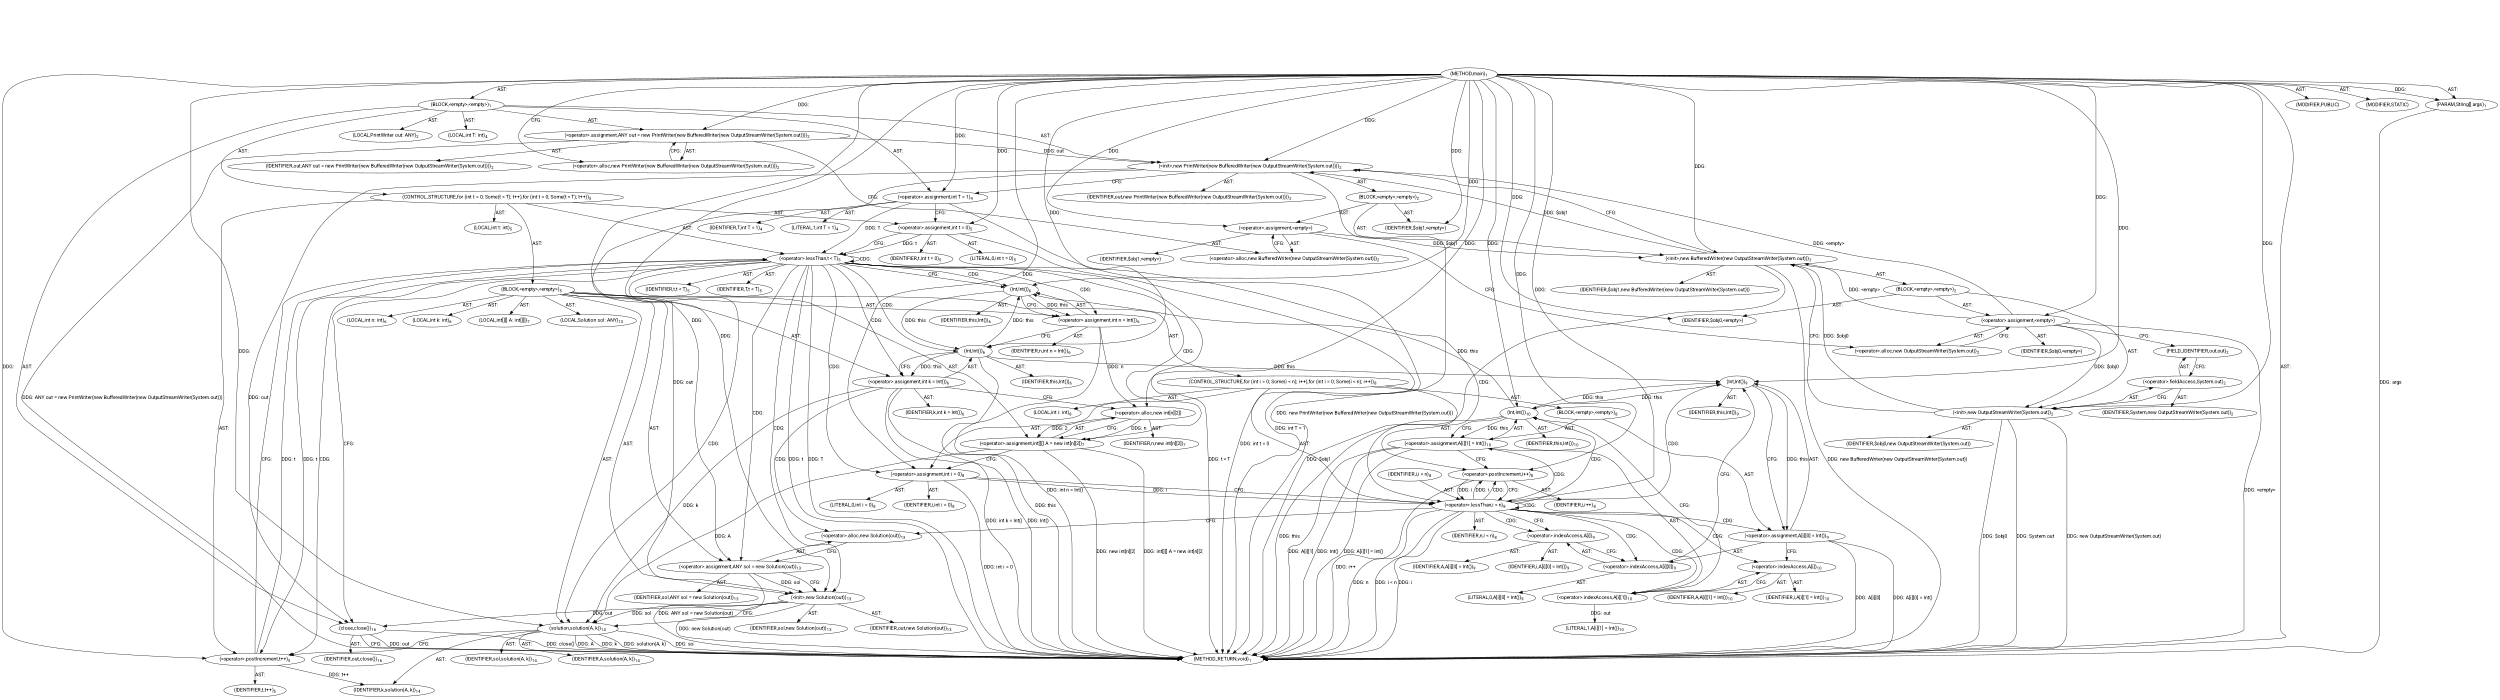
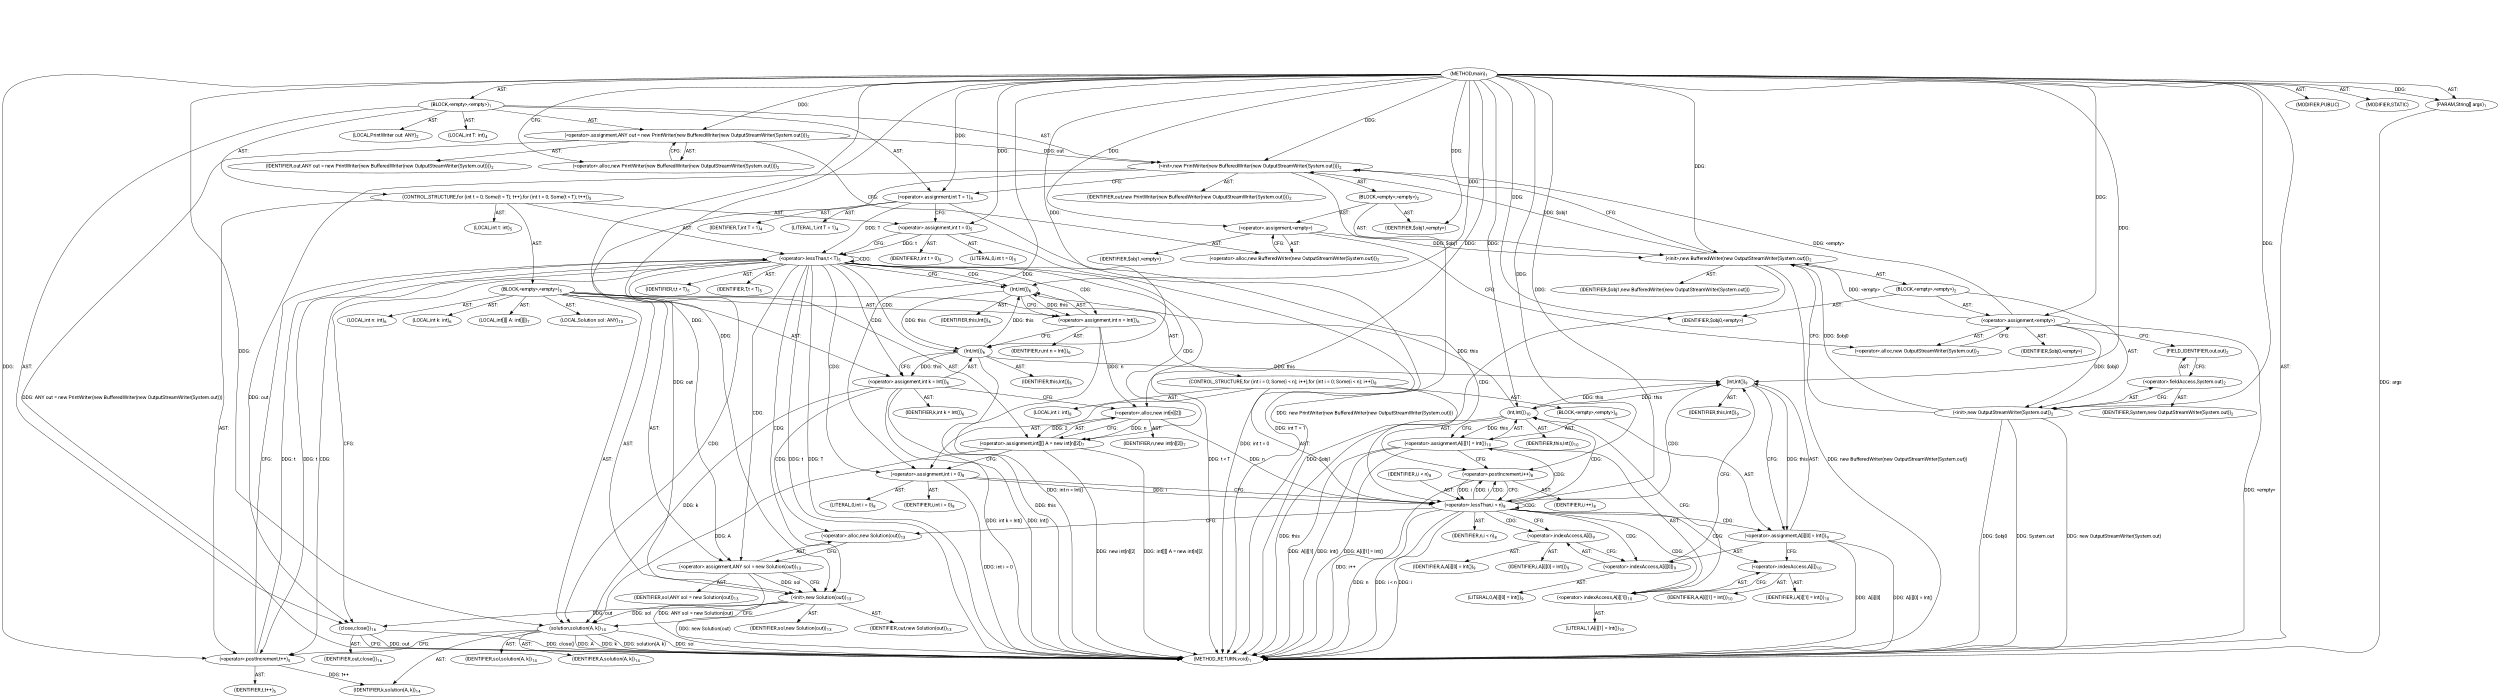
(1909, 444) -> none
none -> (1290, 482)
(1601, 613) -> (1601, 613)
